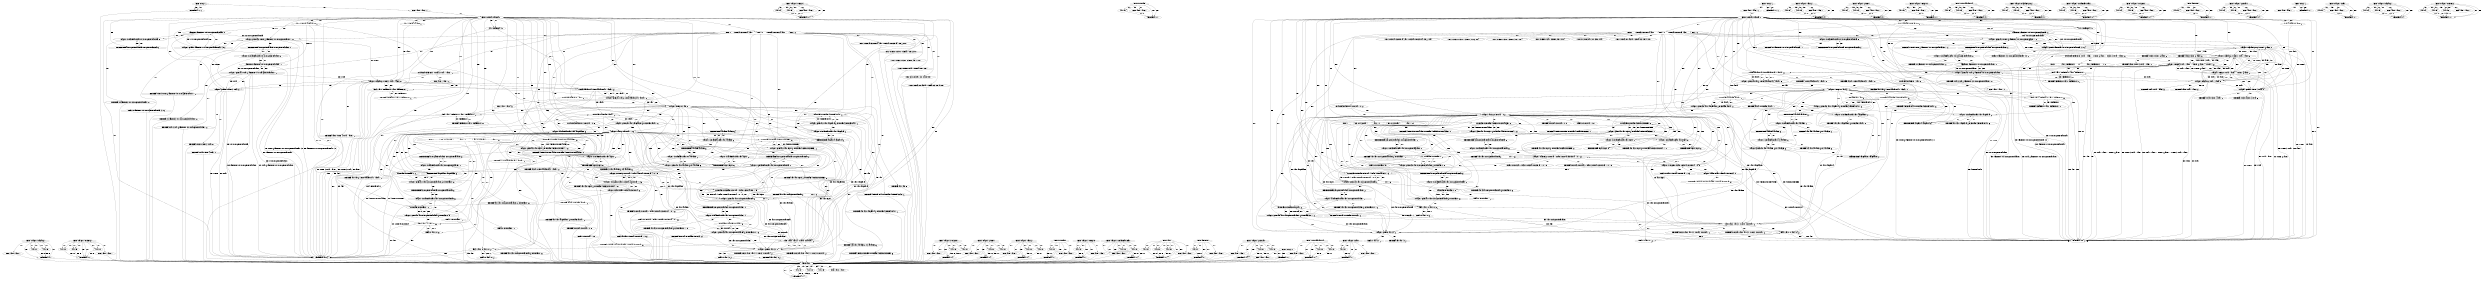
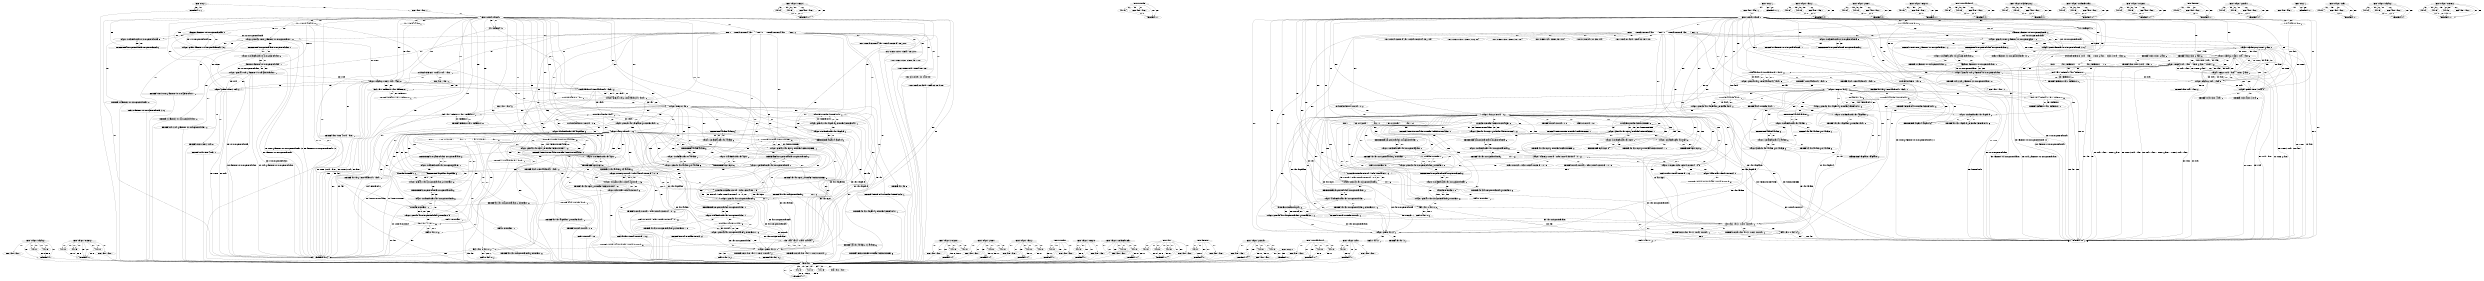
(2153, 90) -> none
